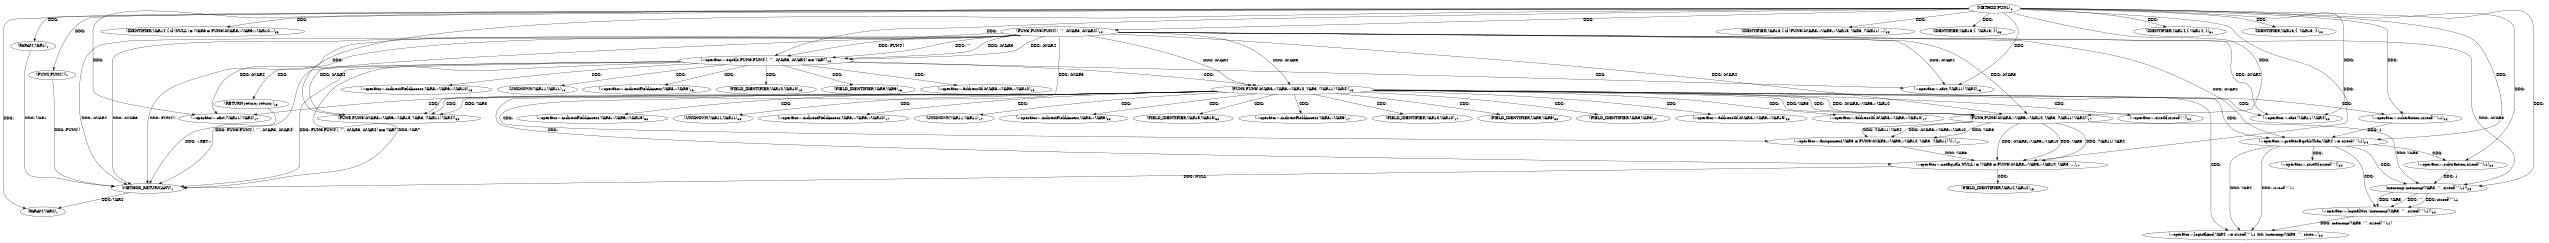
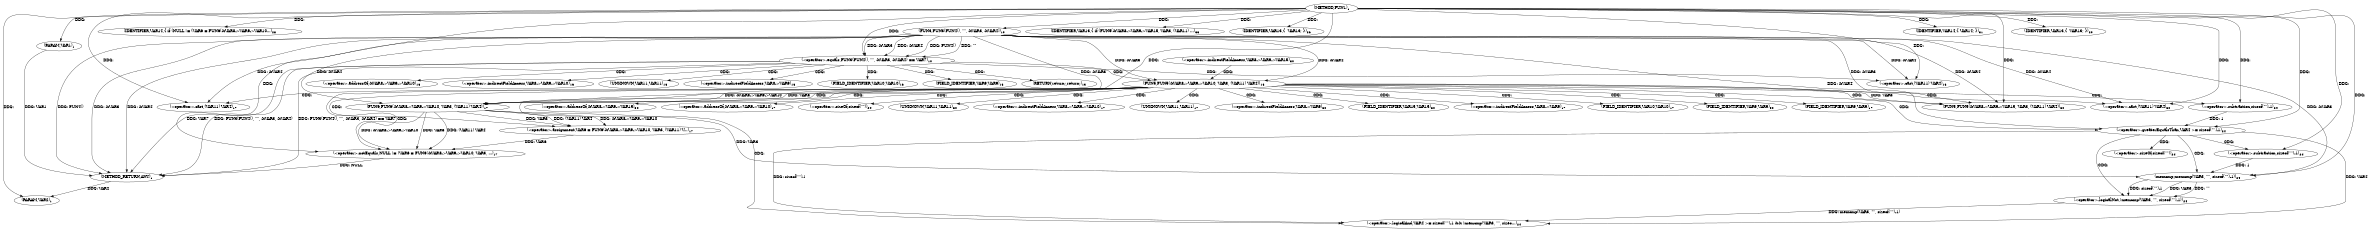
(52, 75) -> none
(922, 95) -> (1222, 71)
(210, 128) -> none
(1998, 188) -> none
